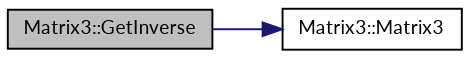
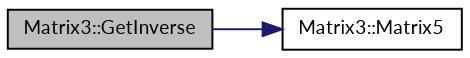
(372, 29) -> (372, 29)
